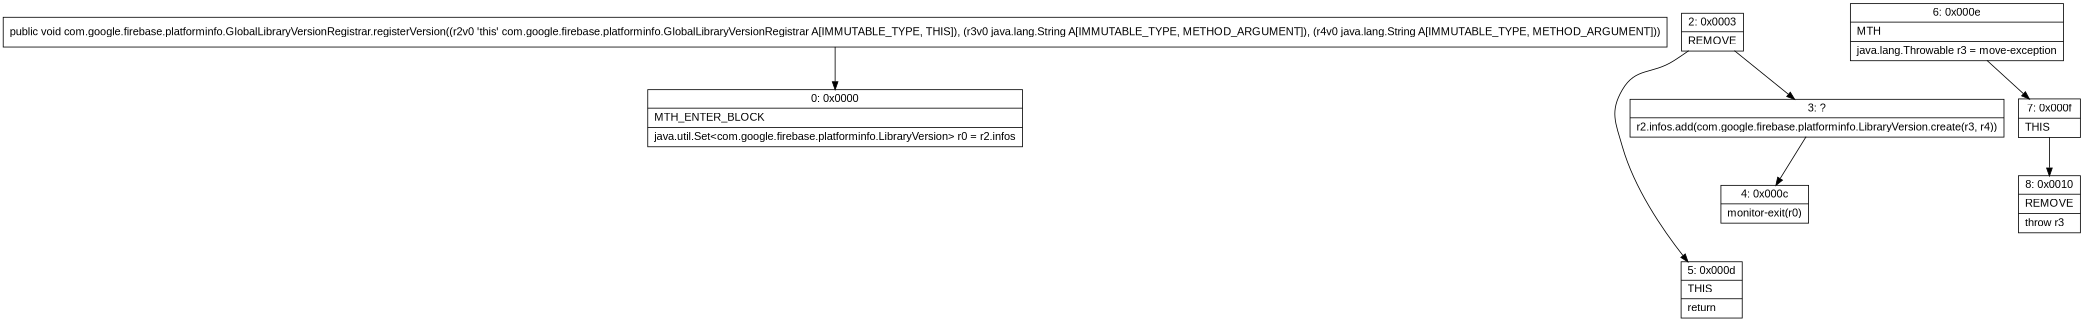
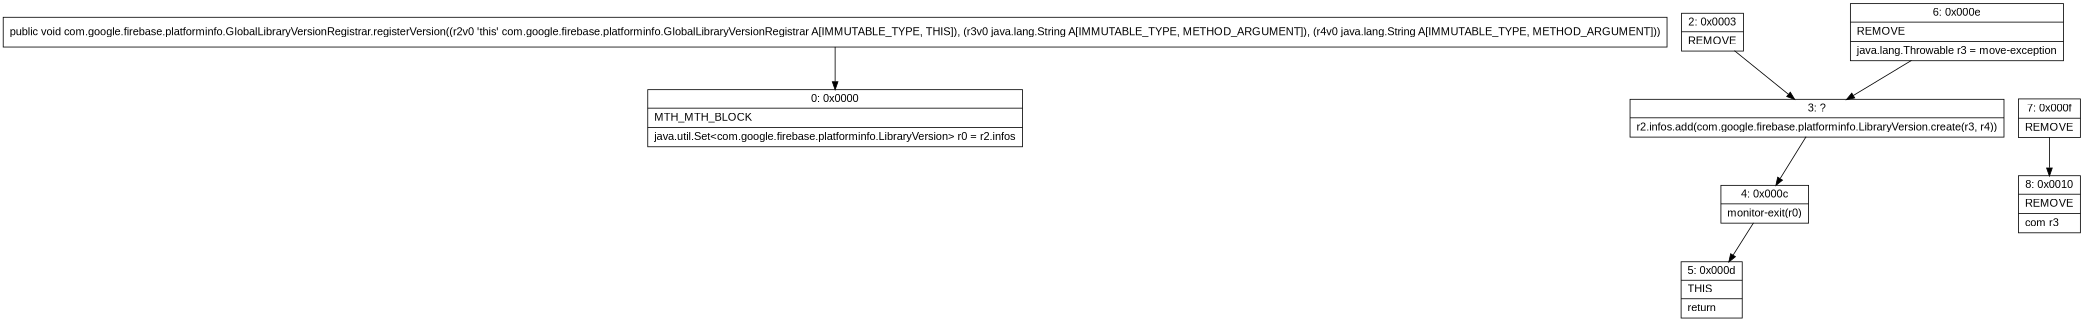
(1869, 31) -> (1881, 31)
(2005, 77) -> (1882, 78)
(710, 117) -> (703, 117)
(2037, 127) -> (2049, 127)
(1621, 141) -> (1743, 239)
(2045, 223) -> (2042, 223)
